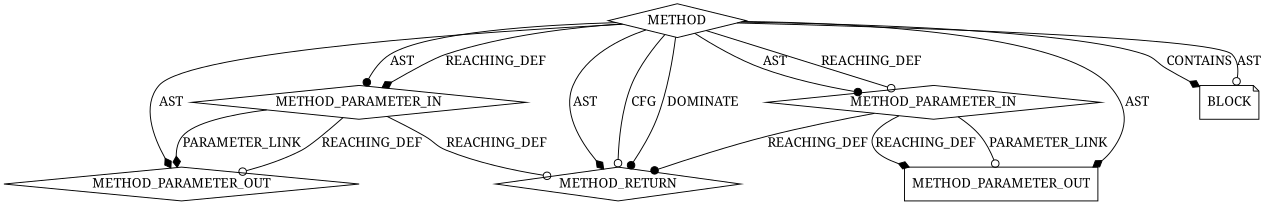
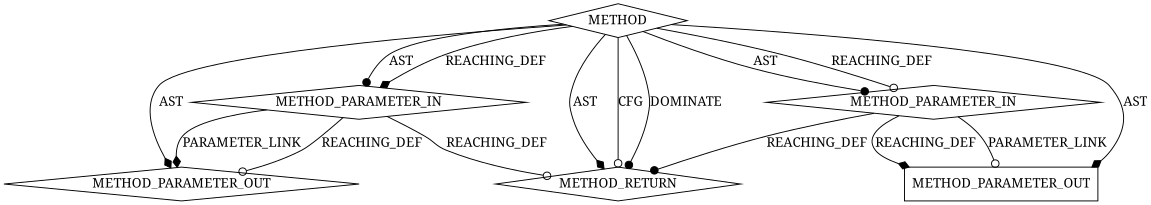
(1229, 102) -> none
